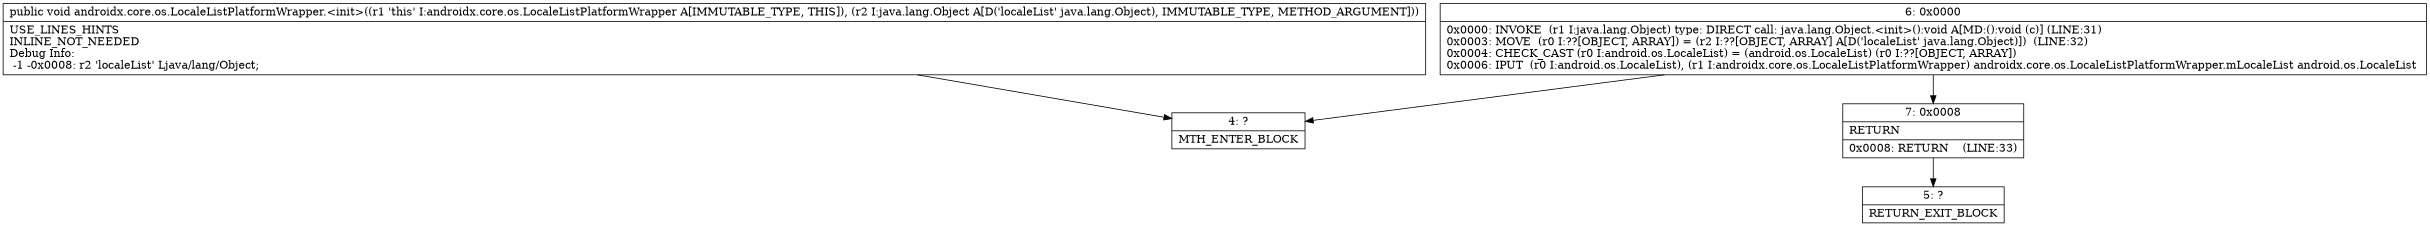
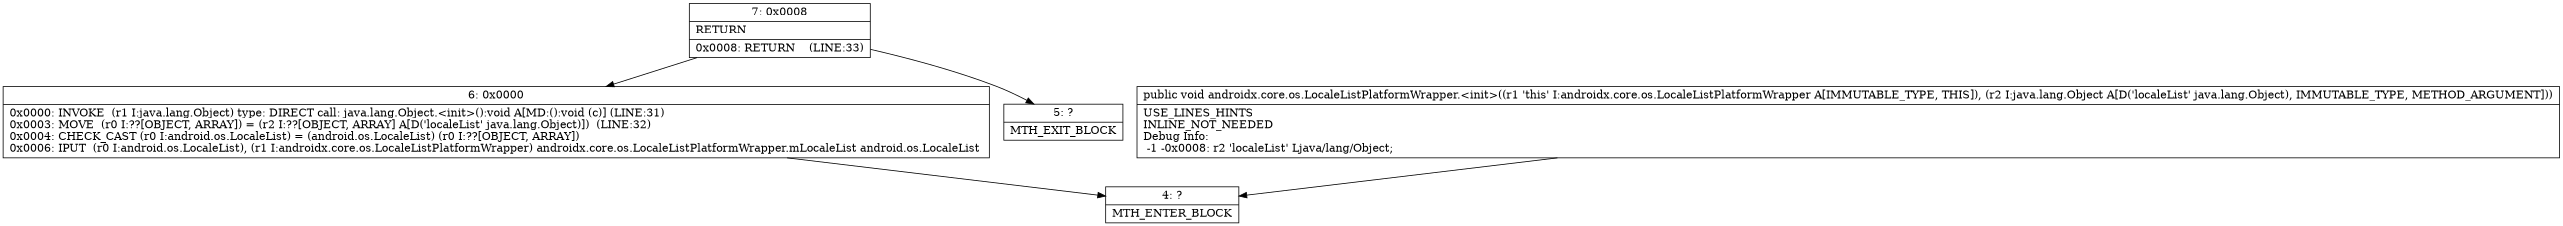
(1933, 85) -> (655, 71)
(1933, 213) -> (1063, 131)
